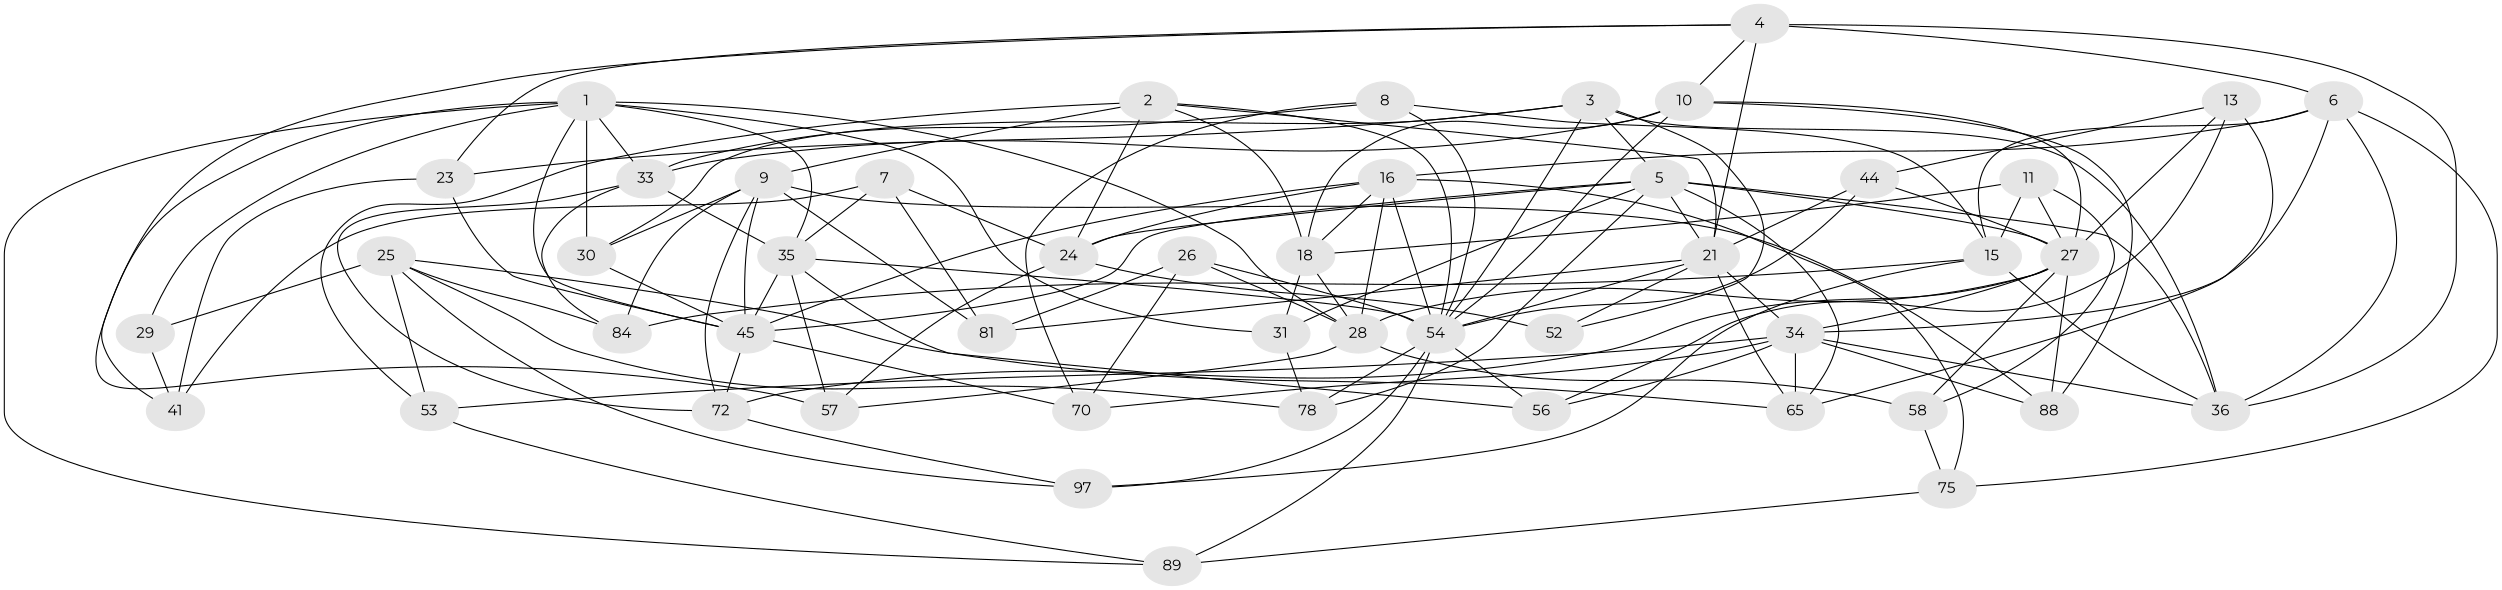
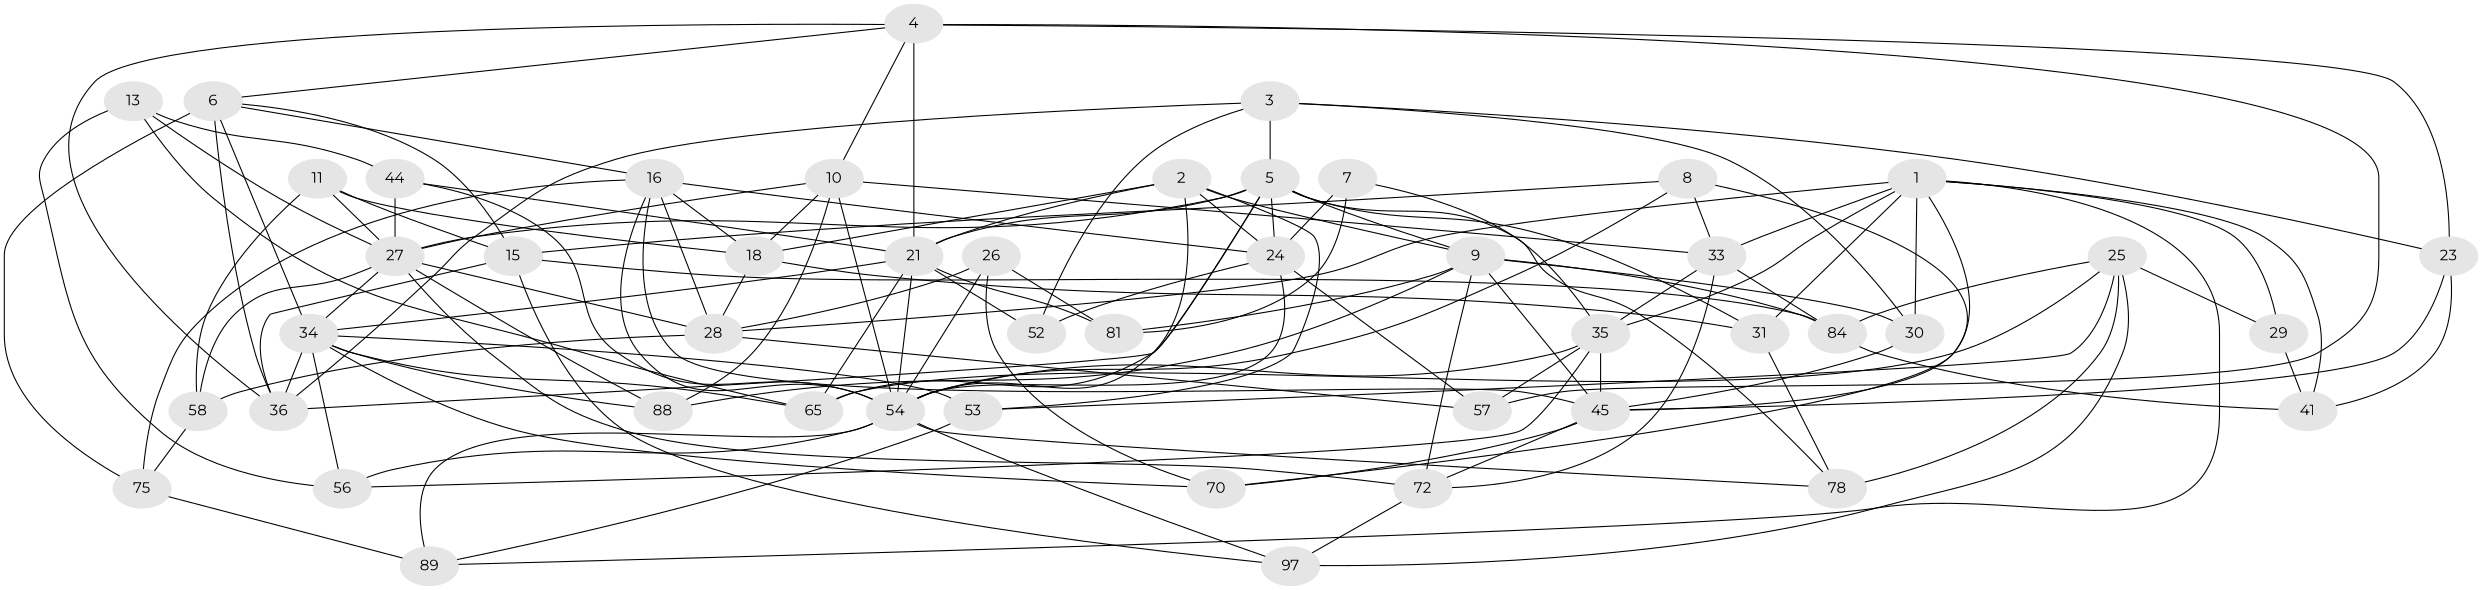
(544, 208) -> (2046, 389)
(1519, 220) -> (1137, 385)
(1132, 250) -> (1359, 217)
